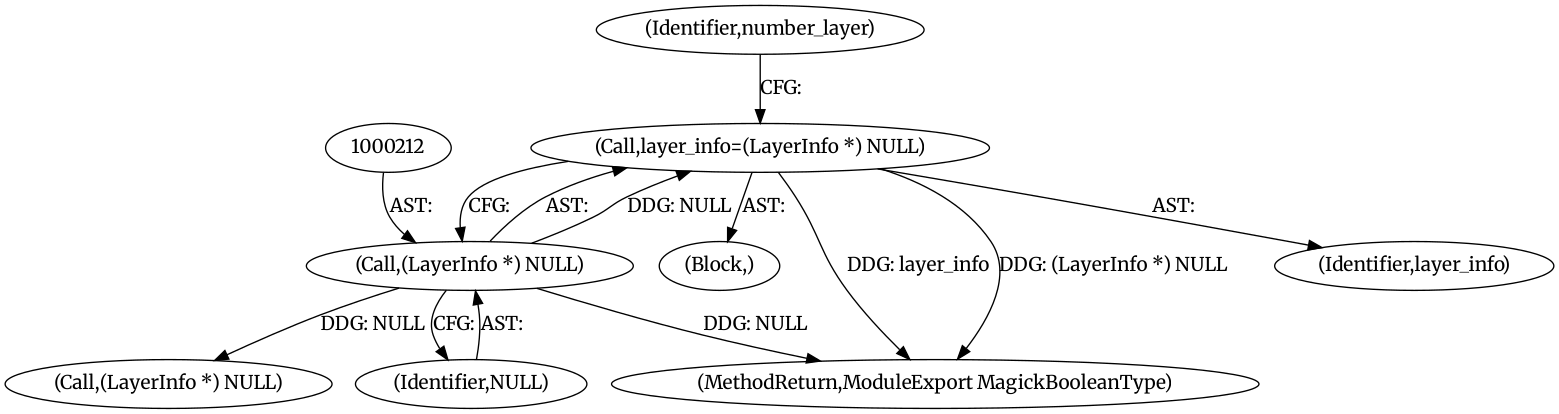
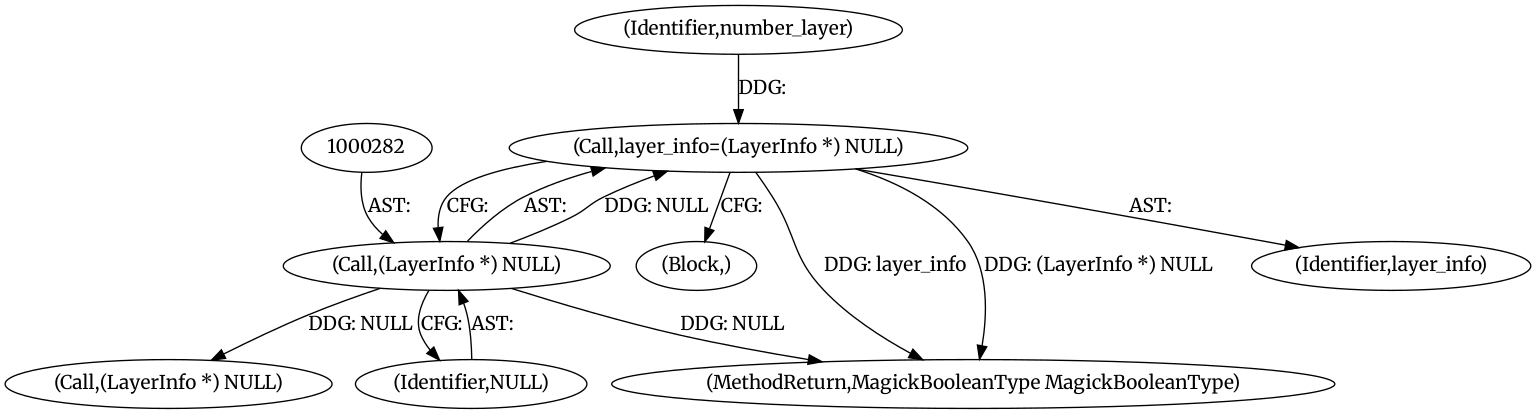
(783, 89) -> (765, 89)
(388, 148) -> (367, 148)
(766, 207) -> (744, 207)
(935, 384) -> (973, 384)
